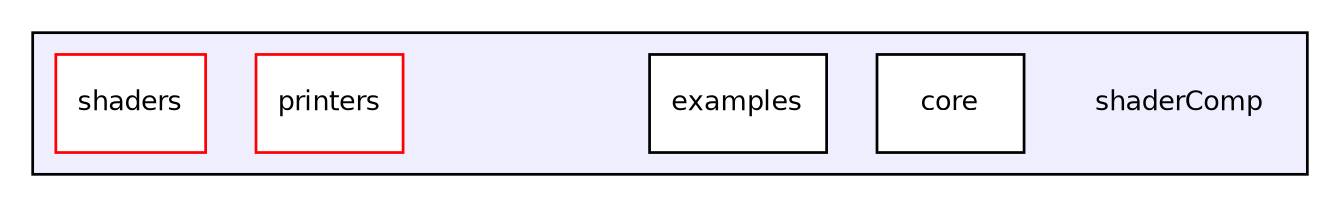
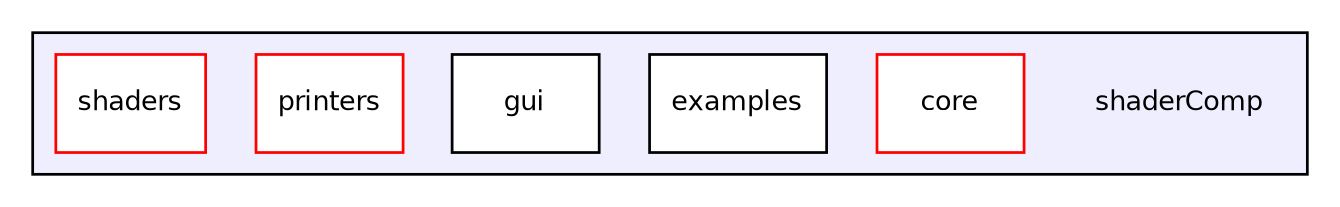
none -> (526, 103)
(951, 103) -> (951, 103)
